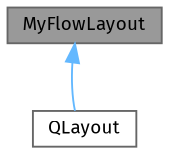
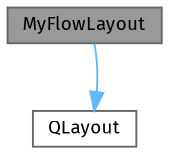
(72, 87) -> (97, 68)
